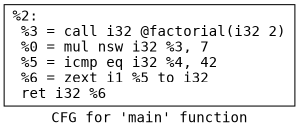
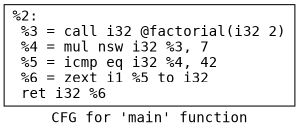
(111, 47) -> (111, 47)
